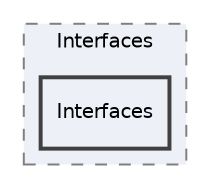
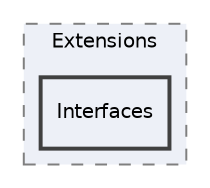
(105, 43) -> (105, 43)
